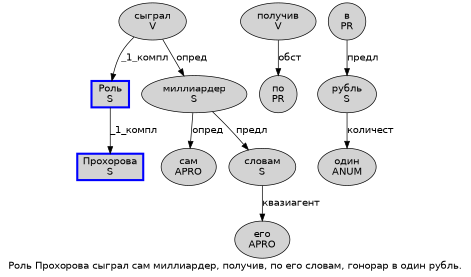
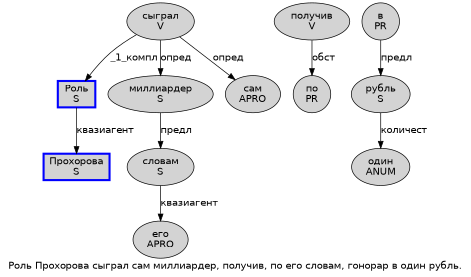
(192, 127) -> (205, 56)
(134, 131) -> (105, 131)
